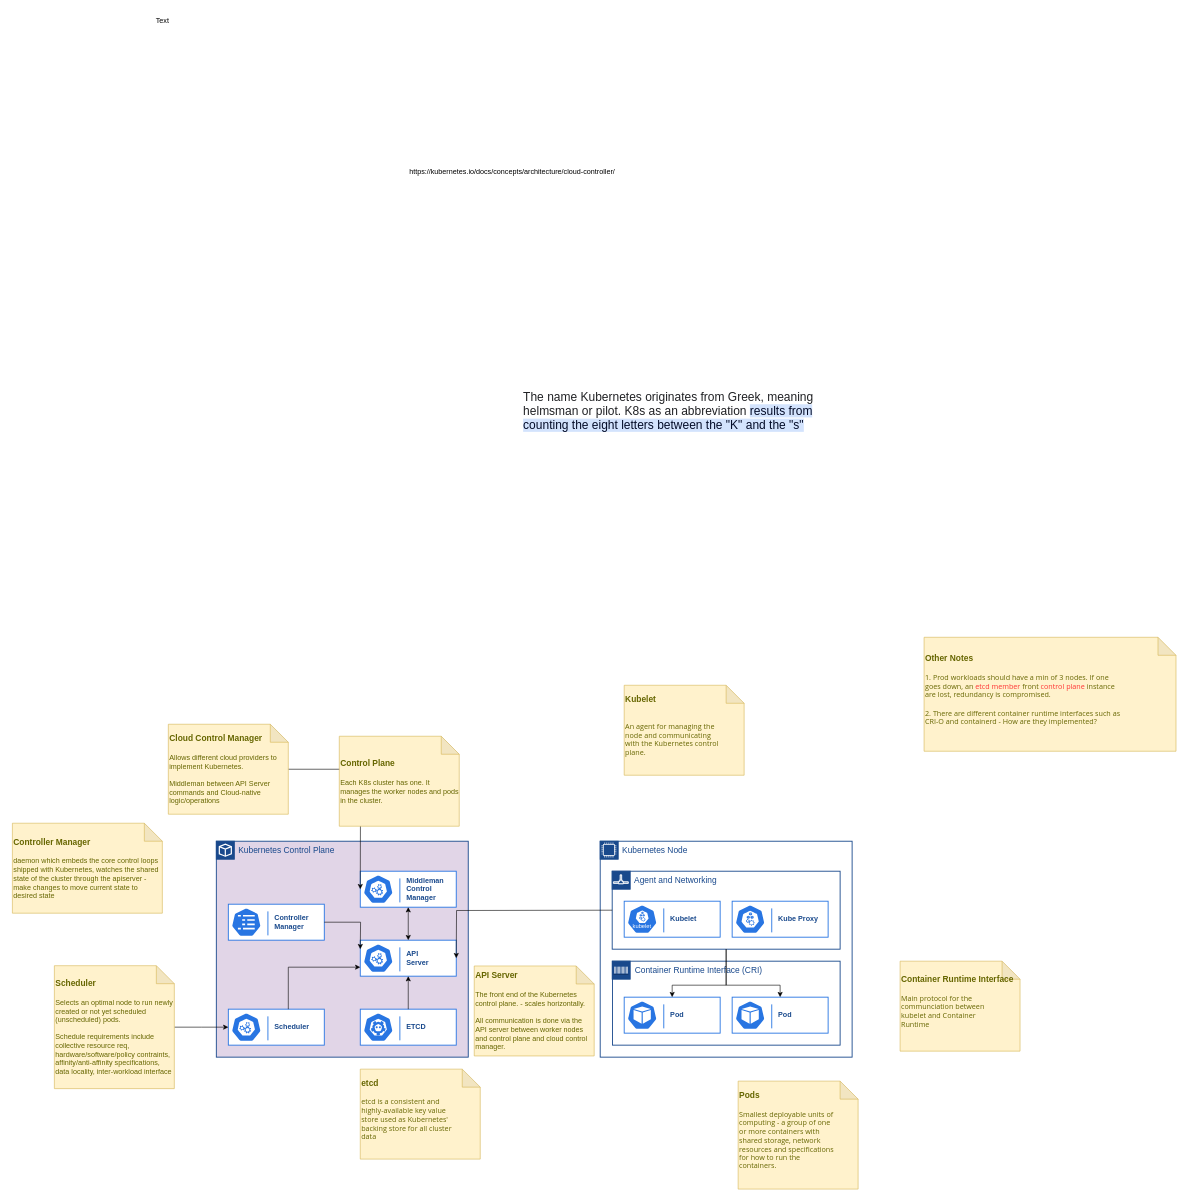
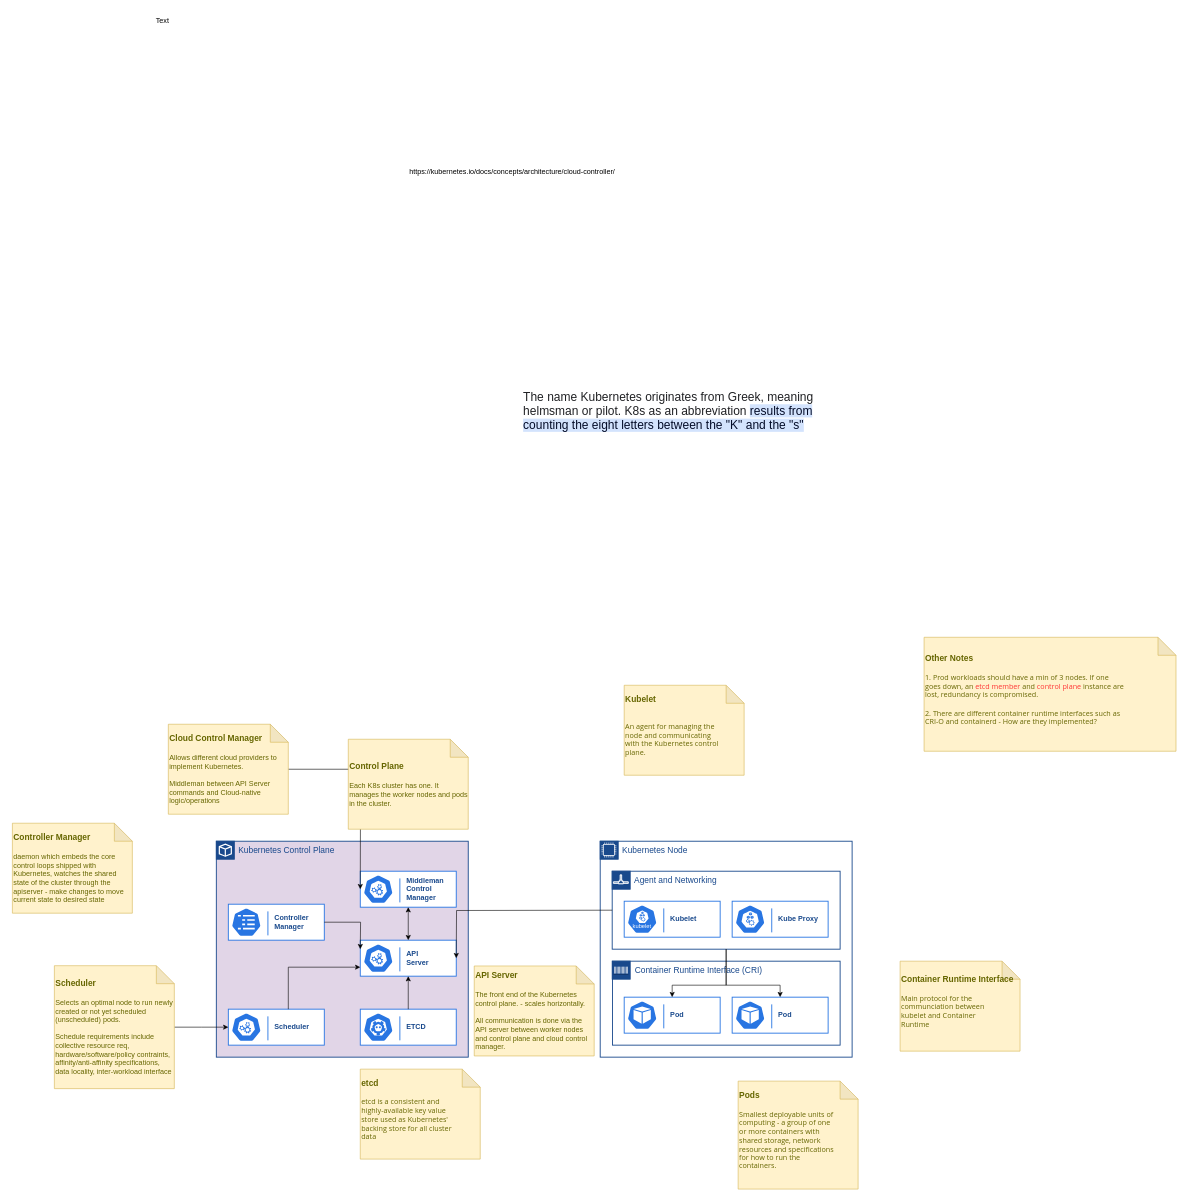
(1051, 695) -> (1051, 695)
(399, 782) -> (408, 785)
(87, 869) -> (72, 869)
